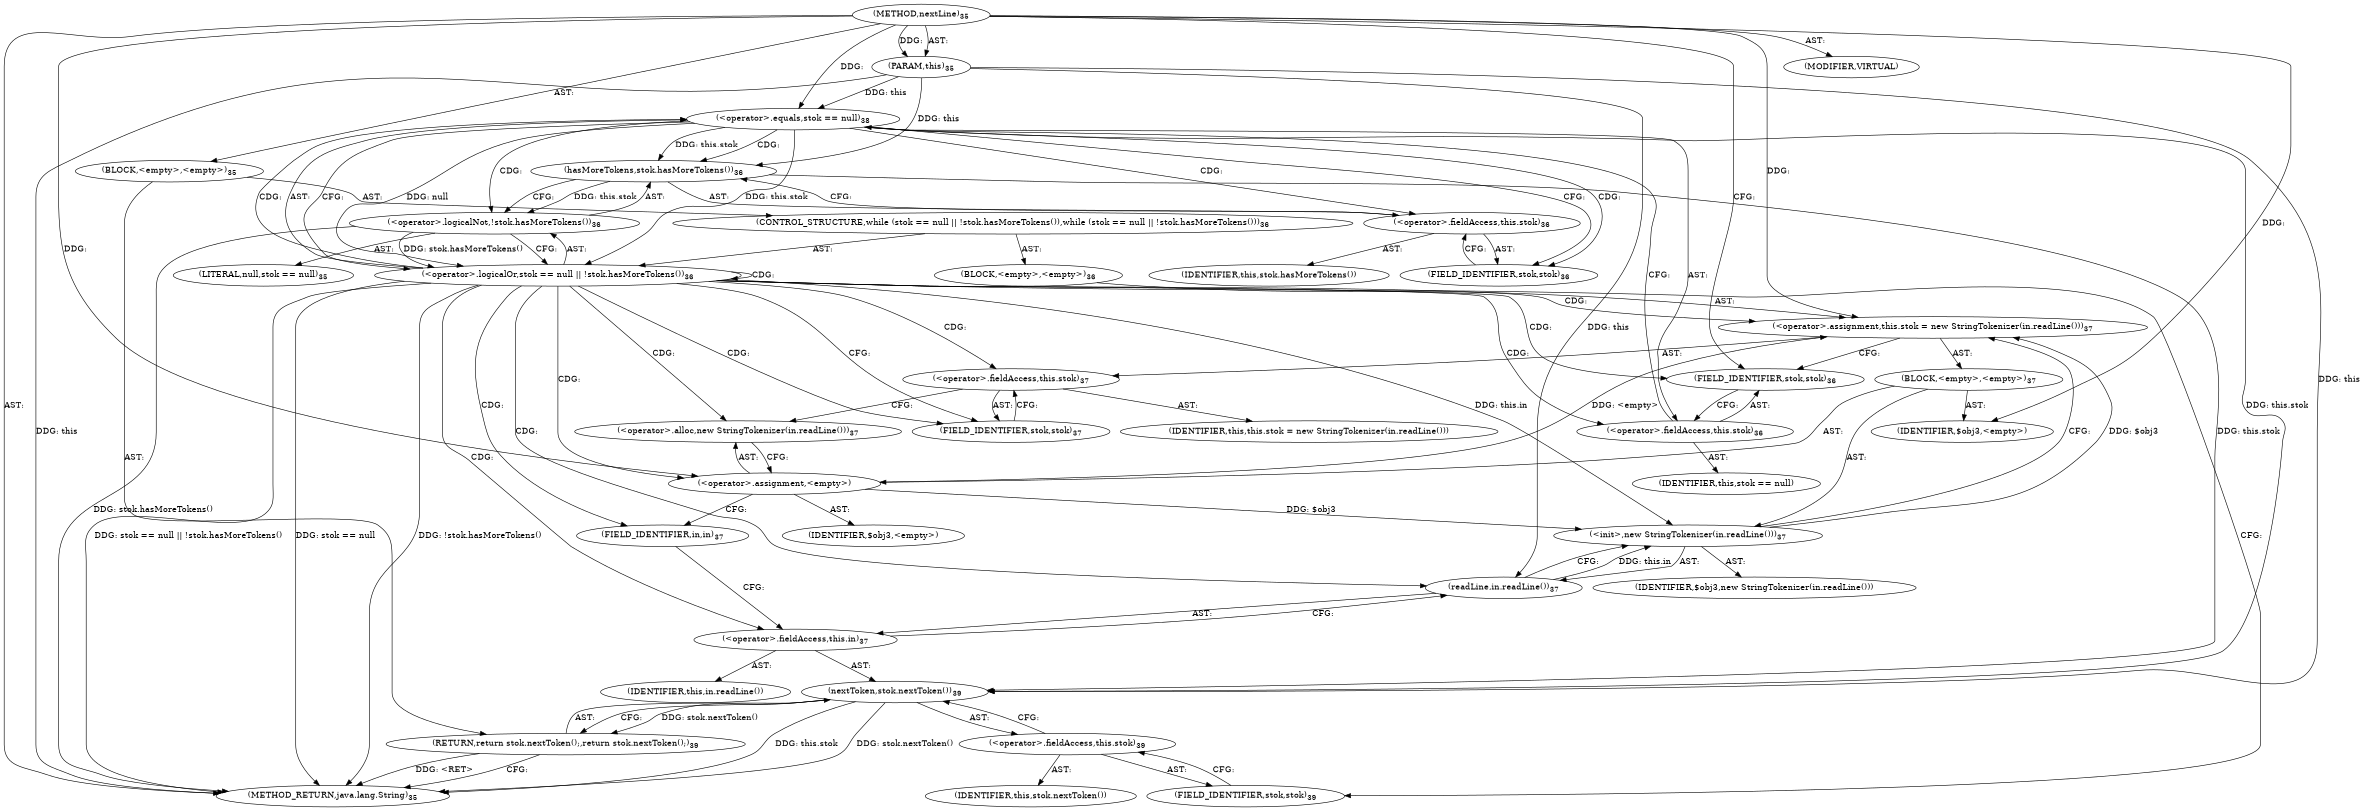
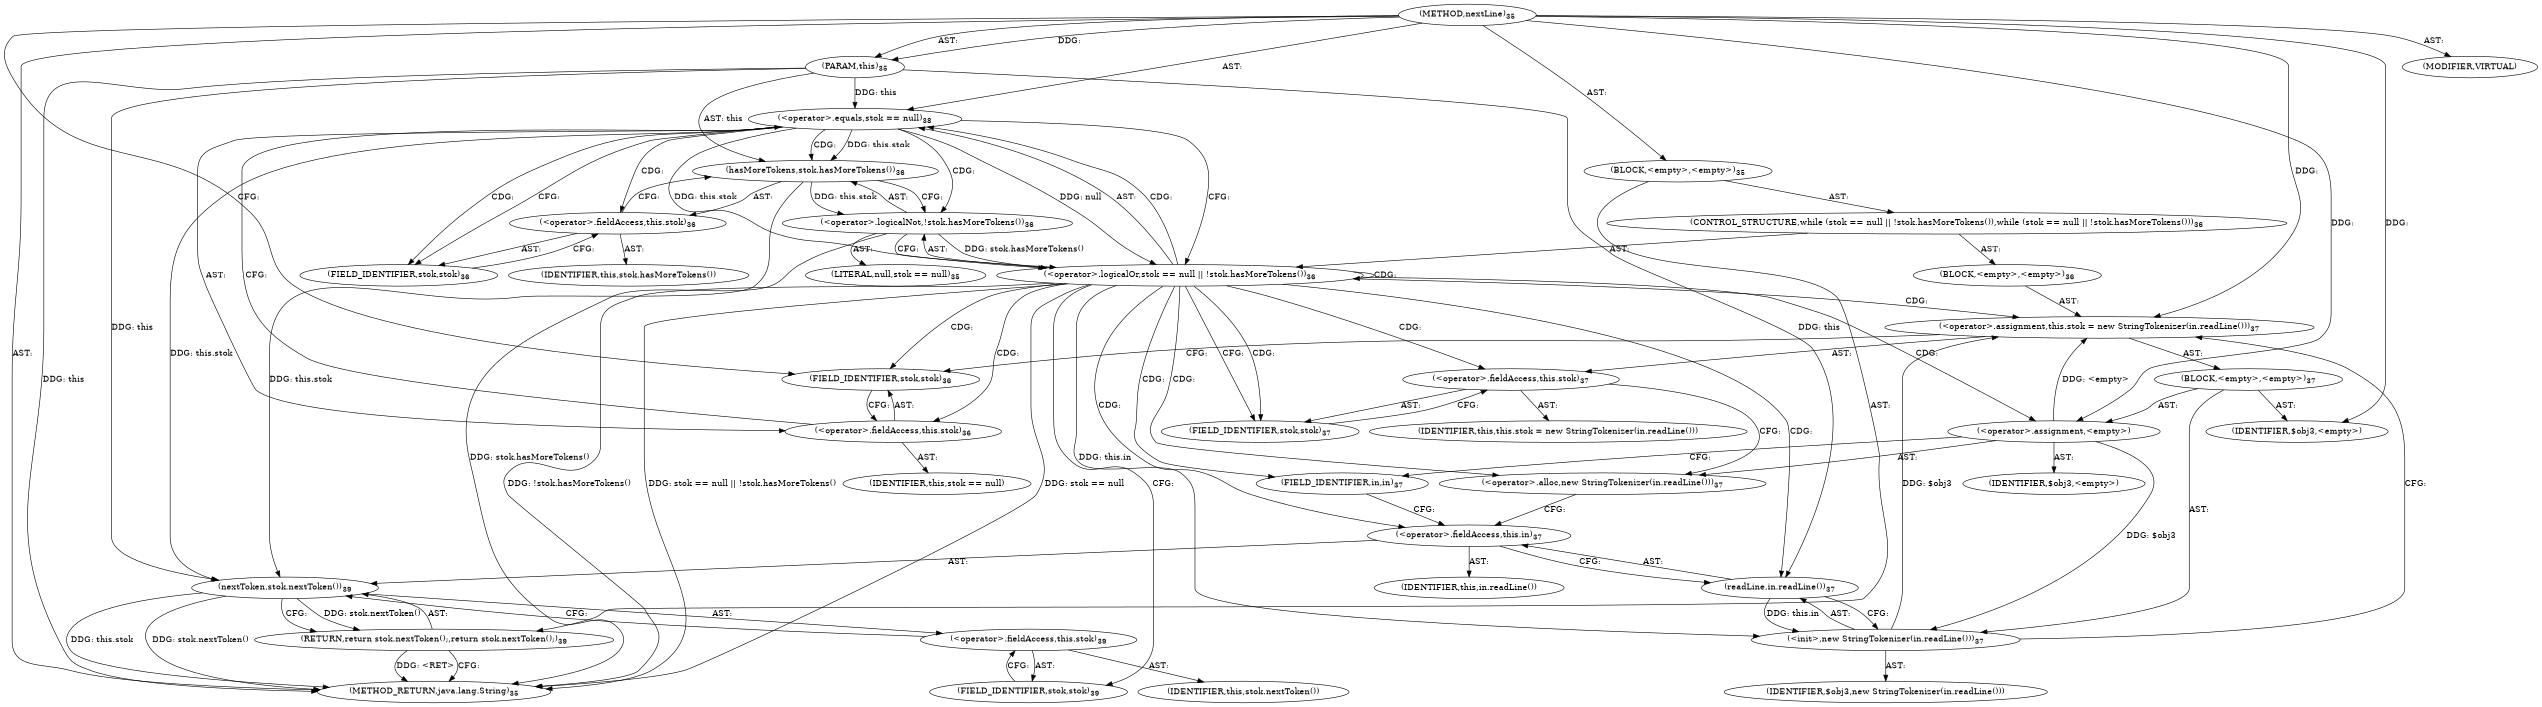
(853, 67) -> (1234, 67)
(939, 119) -> (724, 119)
(762, 454) -> (1538, 509)
